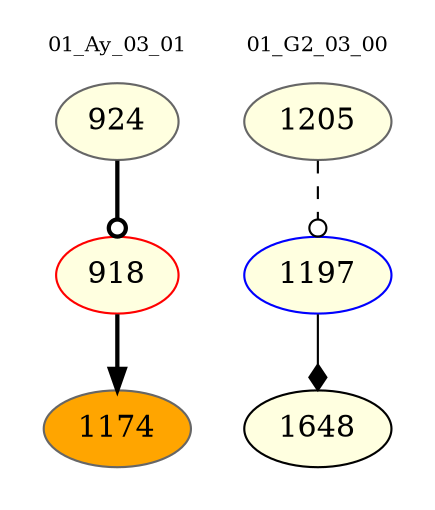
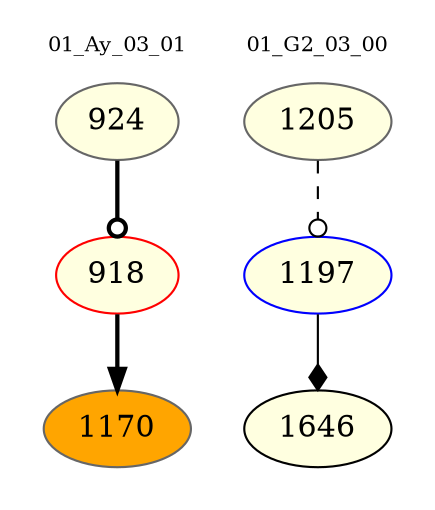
(117, 429) -> (117, 429)
(318, 429) -> (318, 429)
